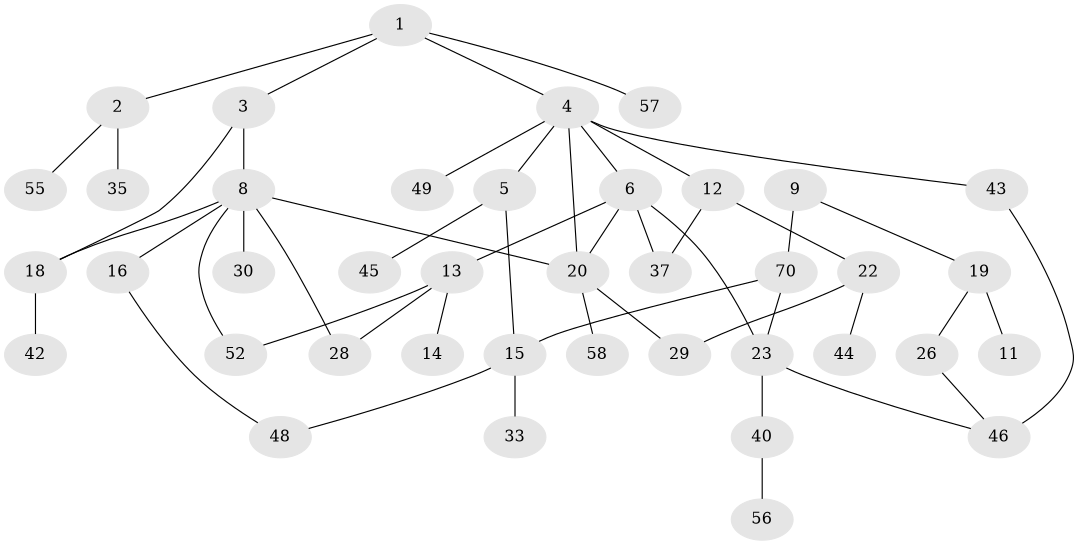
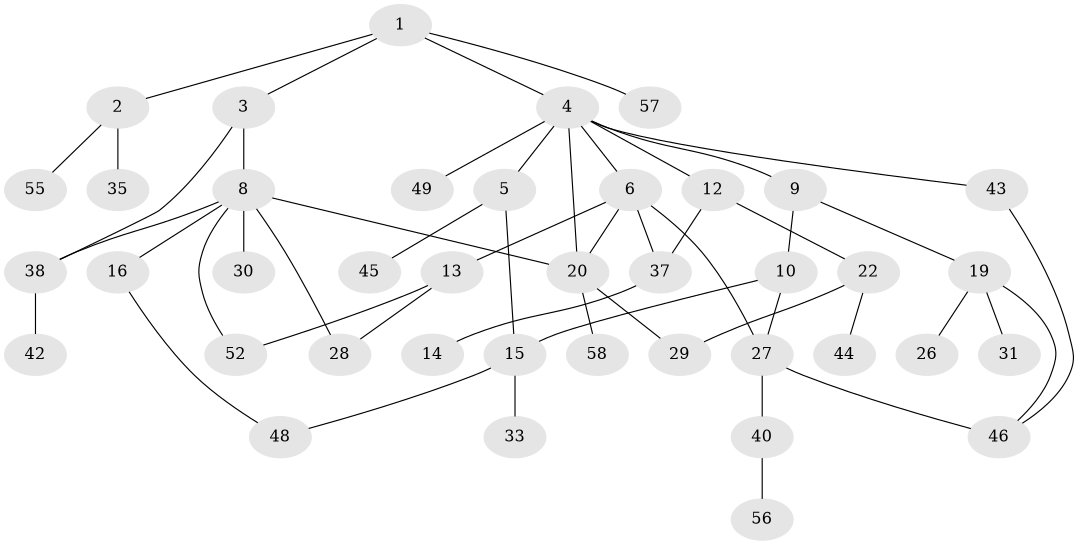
none -> (723, 159)
(35, 272) -> (35, 272)
(786, 272) -> (786, 272)
(442, 313) -> (546, 314)
(762, 355) -> (762, 355)
(1009, 355) -> (1009, 355)
(963, 396) -> (1055, 349)
